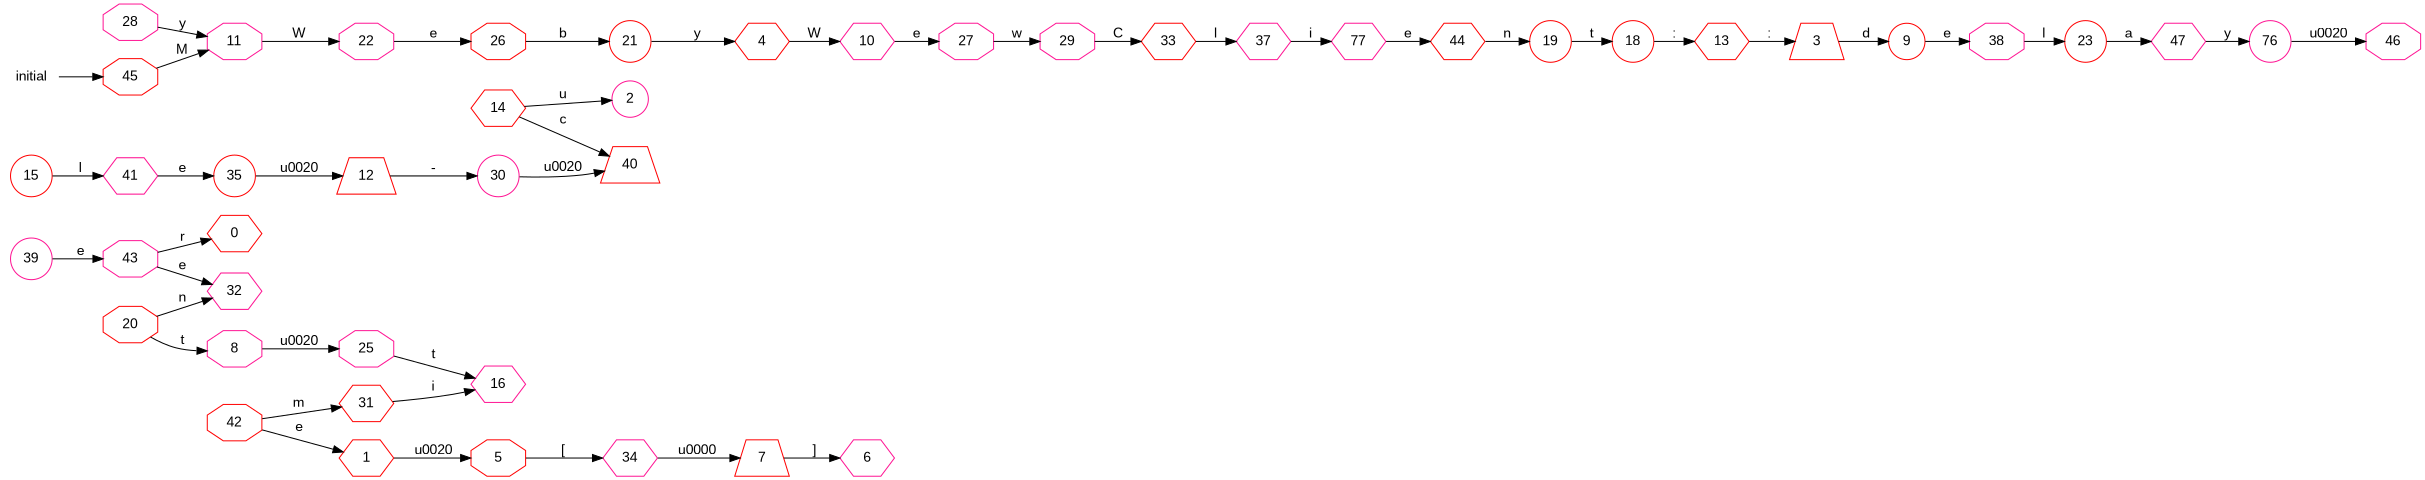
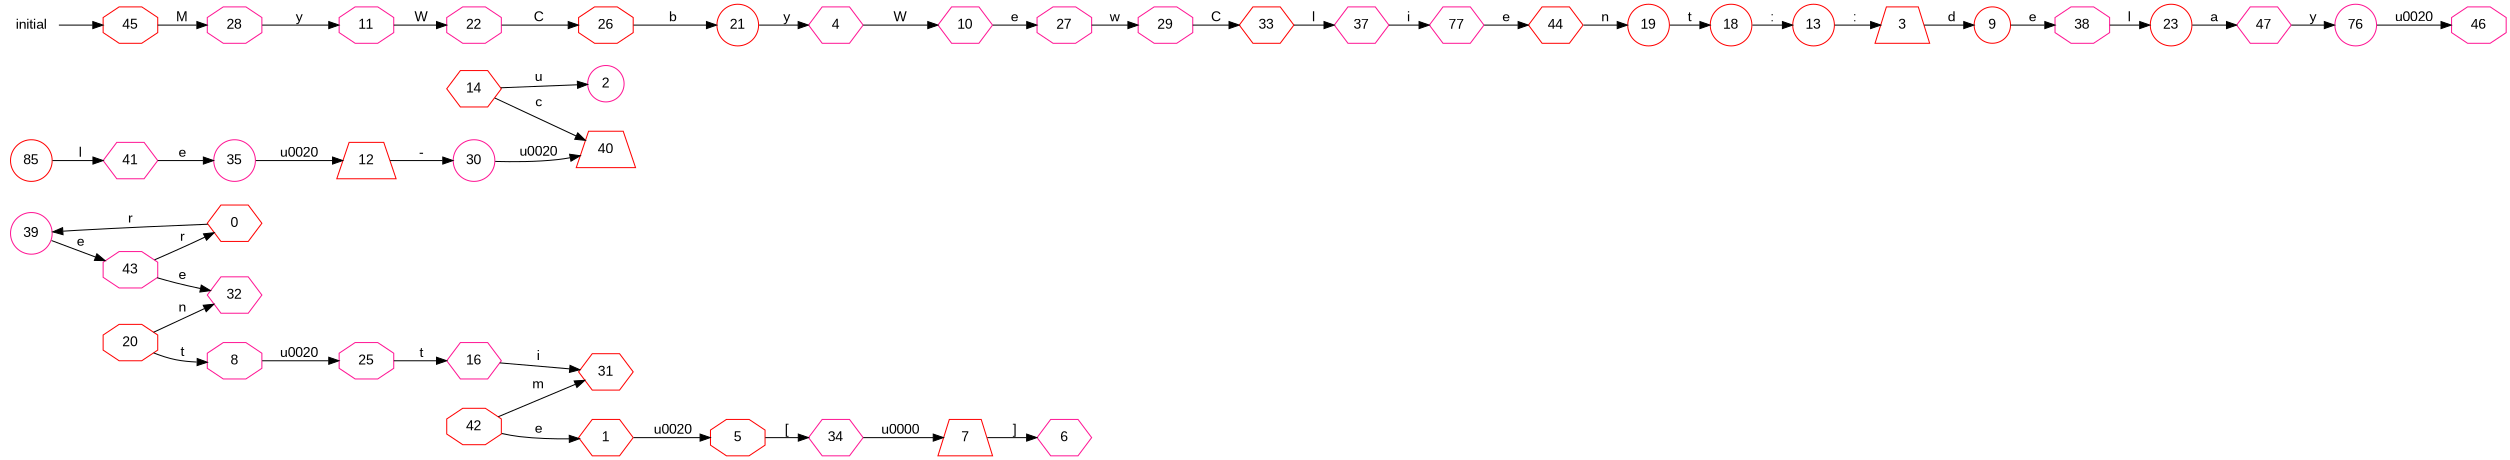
(434, 34) -> (539, 17)
(762, 41) -> (836, 25)
(1722, 41) -> (1814, 25)
(178, 61) -> (177, 25)
(31, 176) -> (31, 161)
(235, 176) -> (235, 161)
none -> (135, 227)
(429, 398) -> (535, 366)
